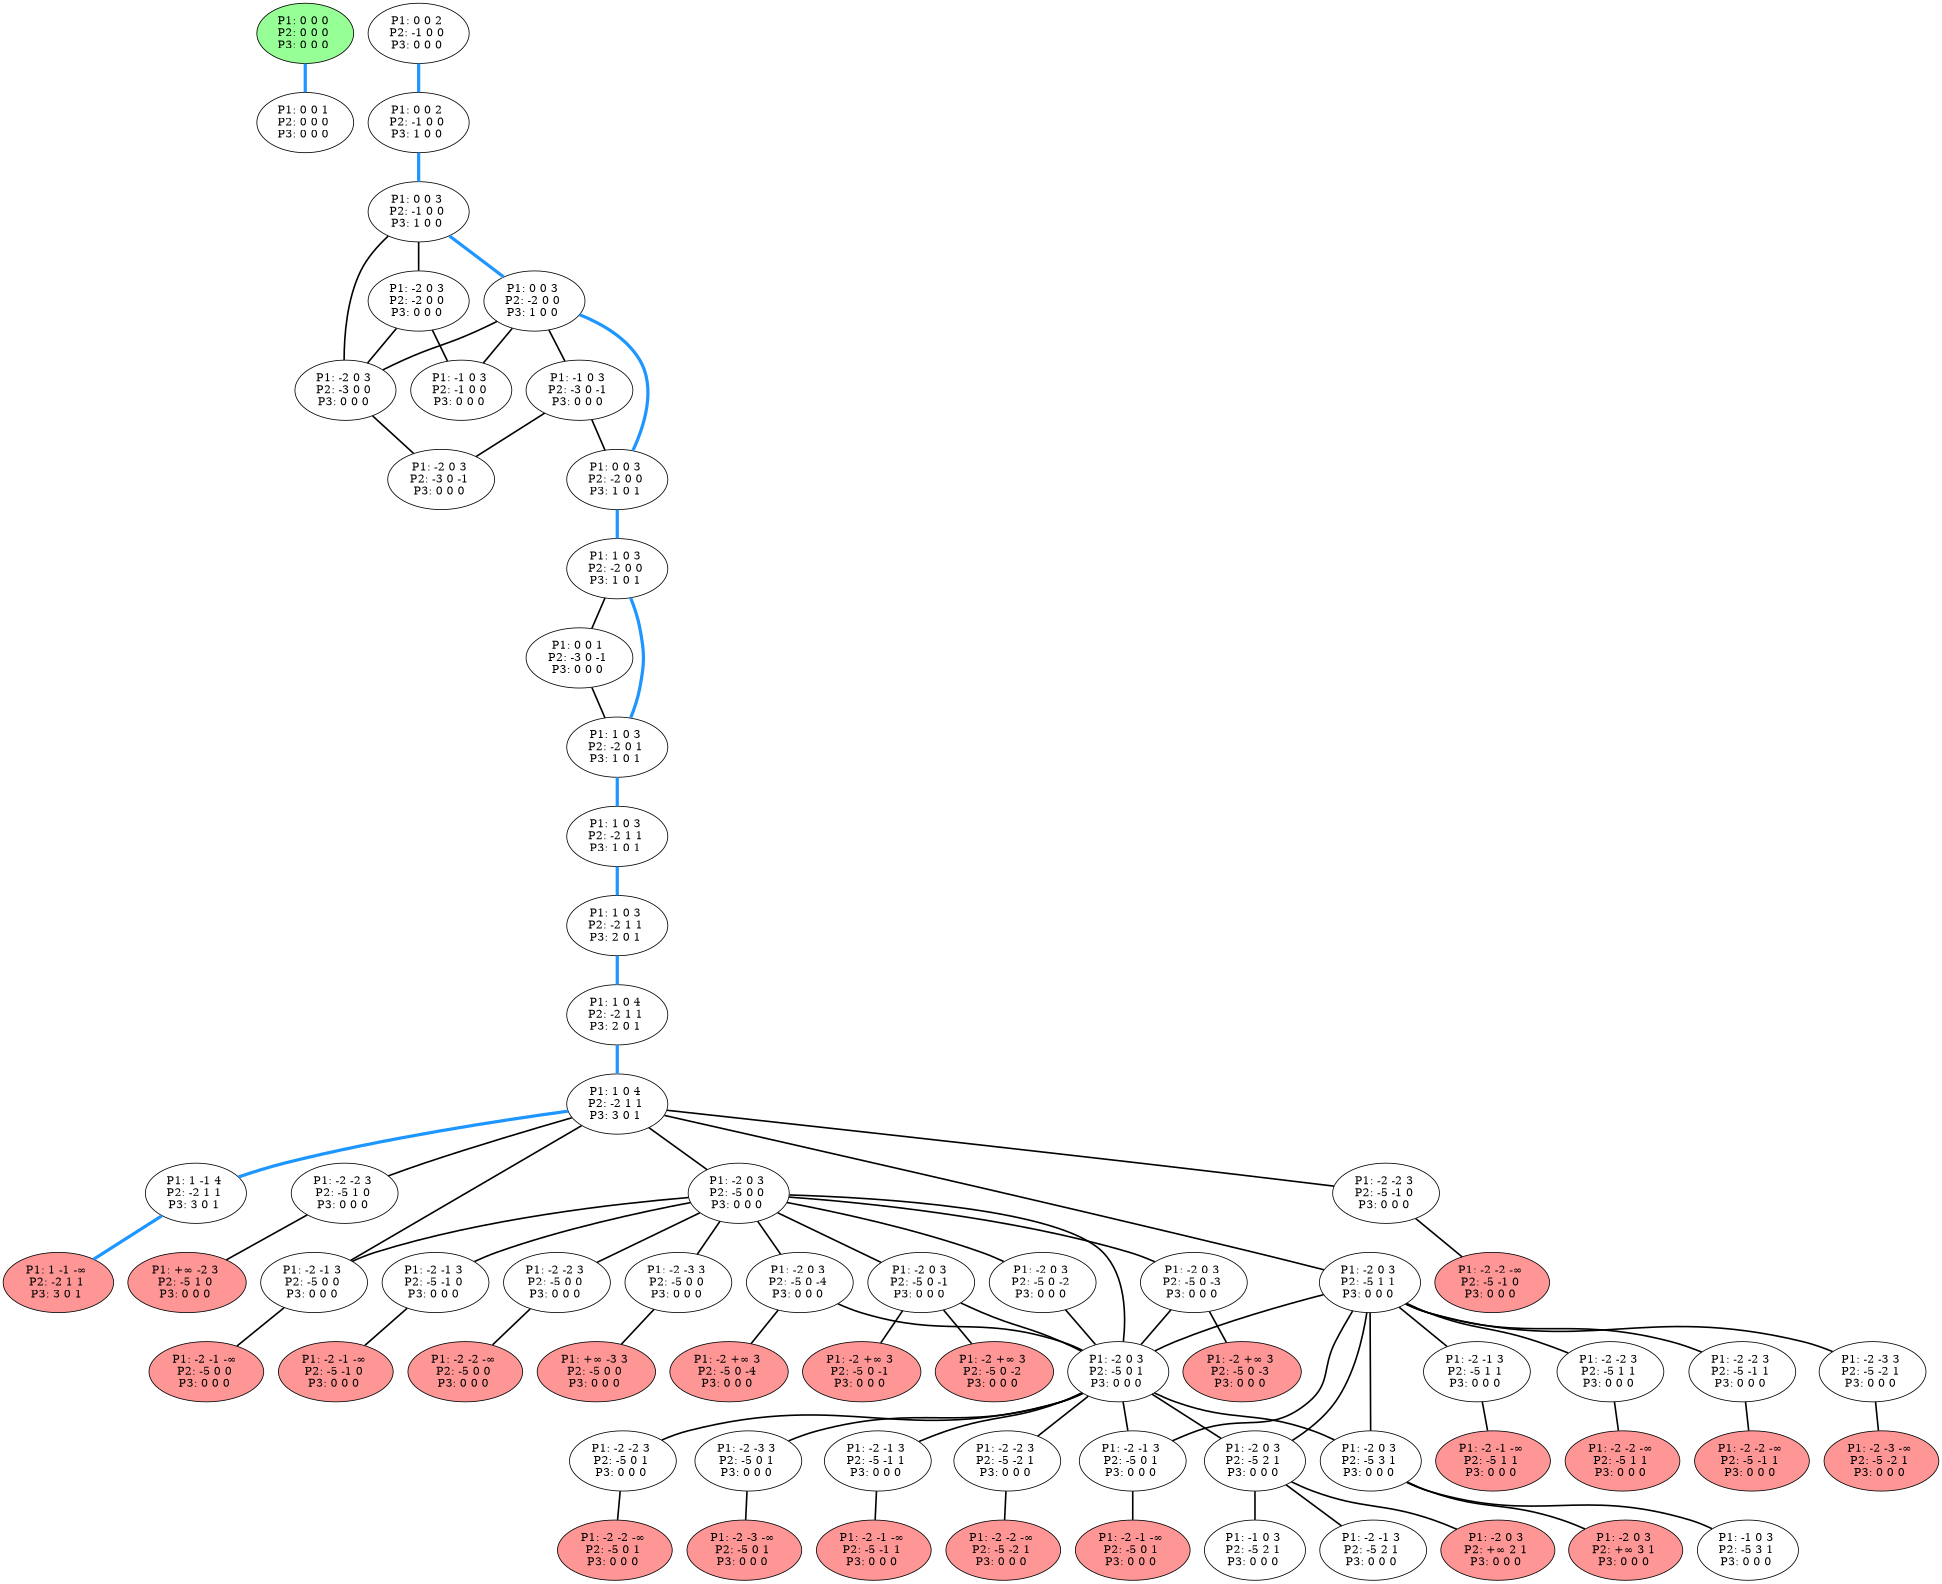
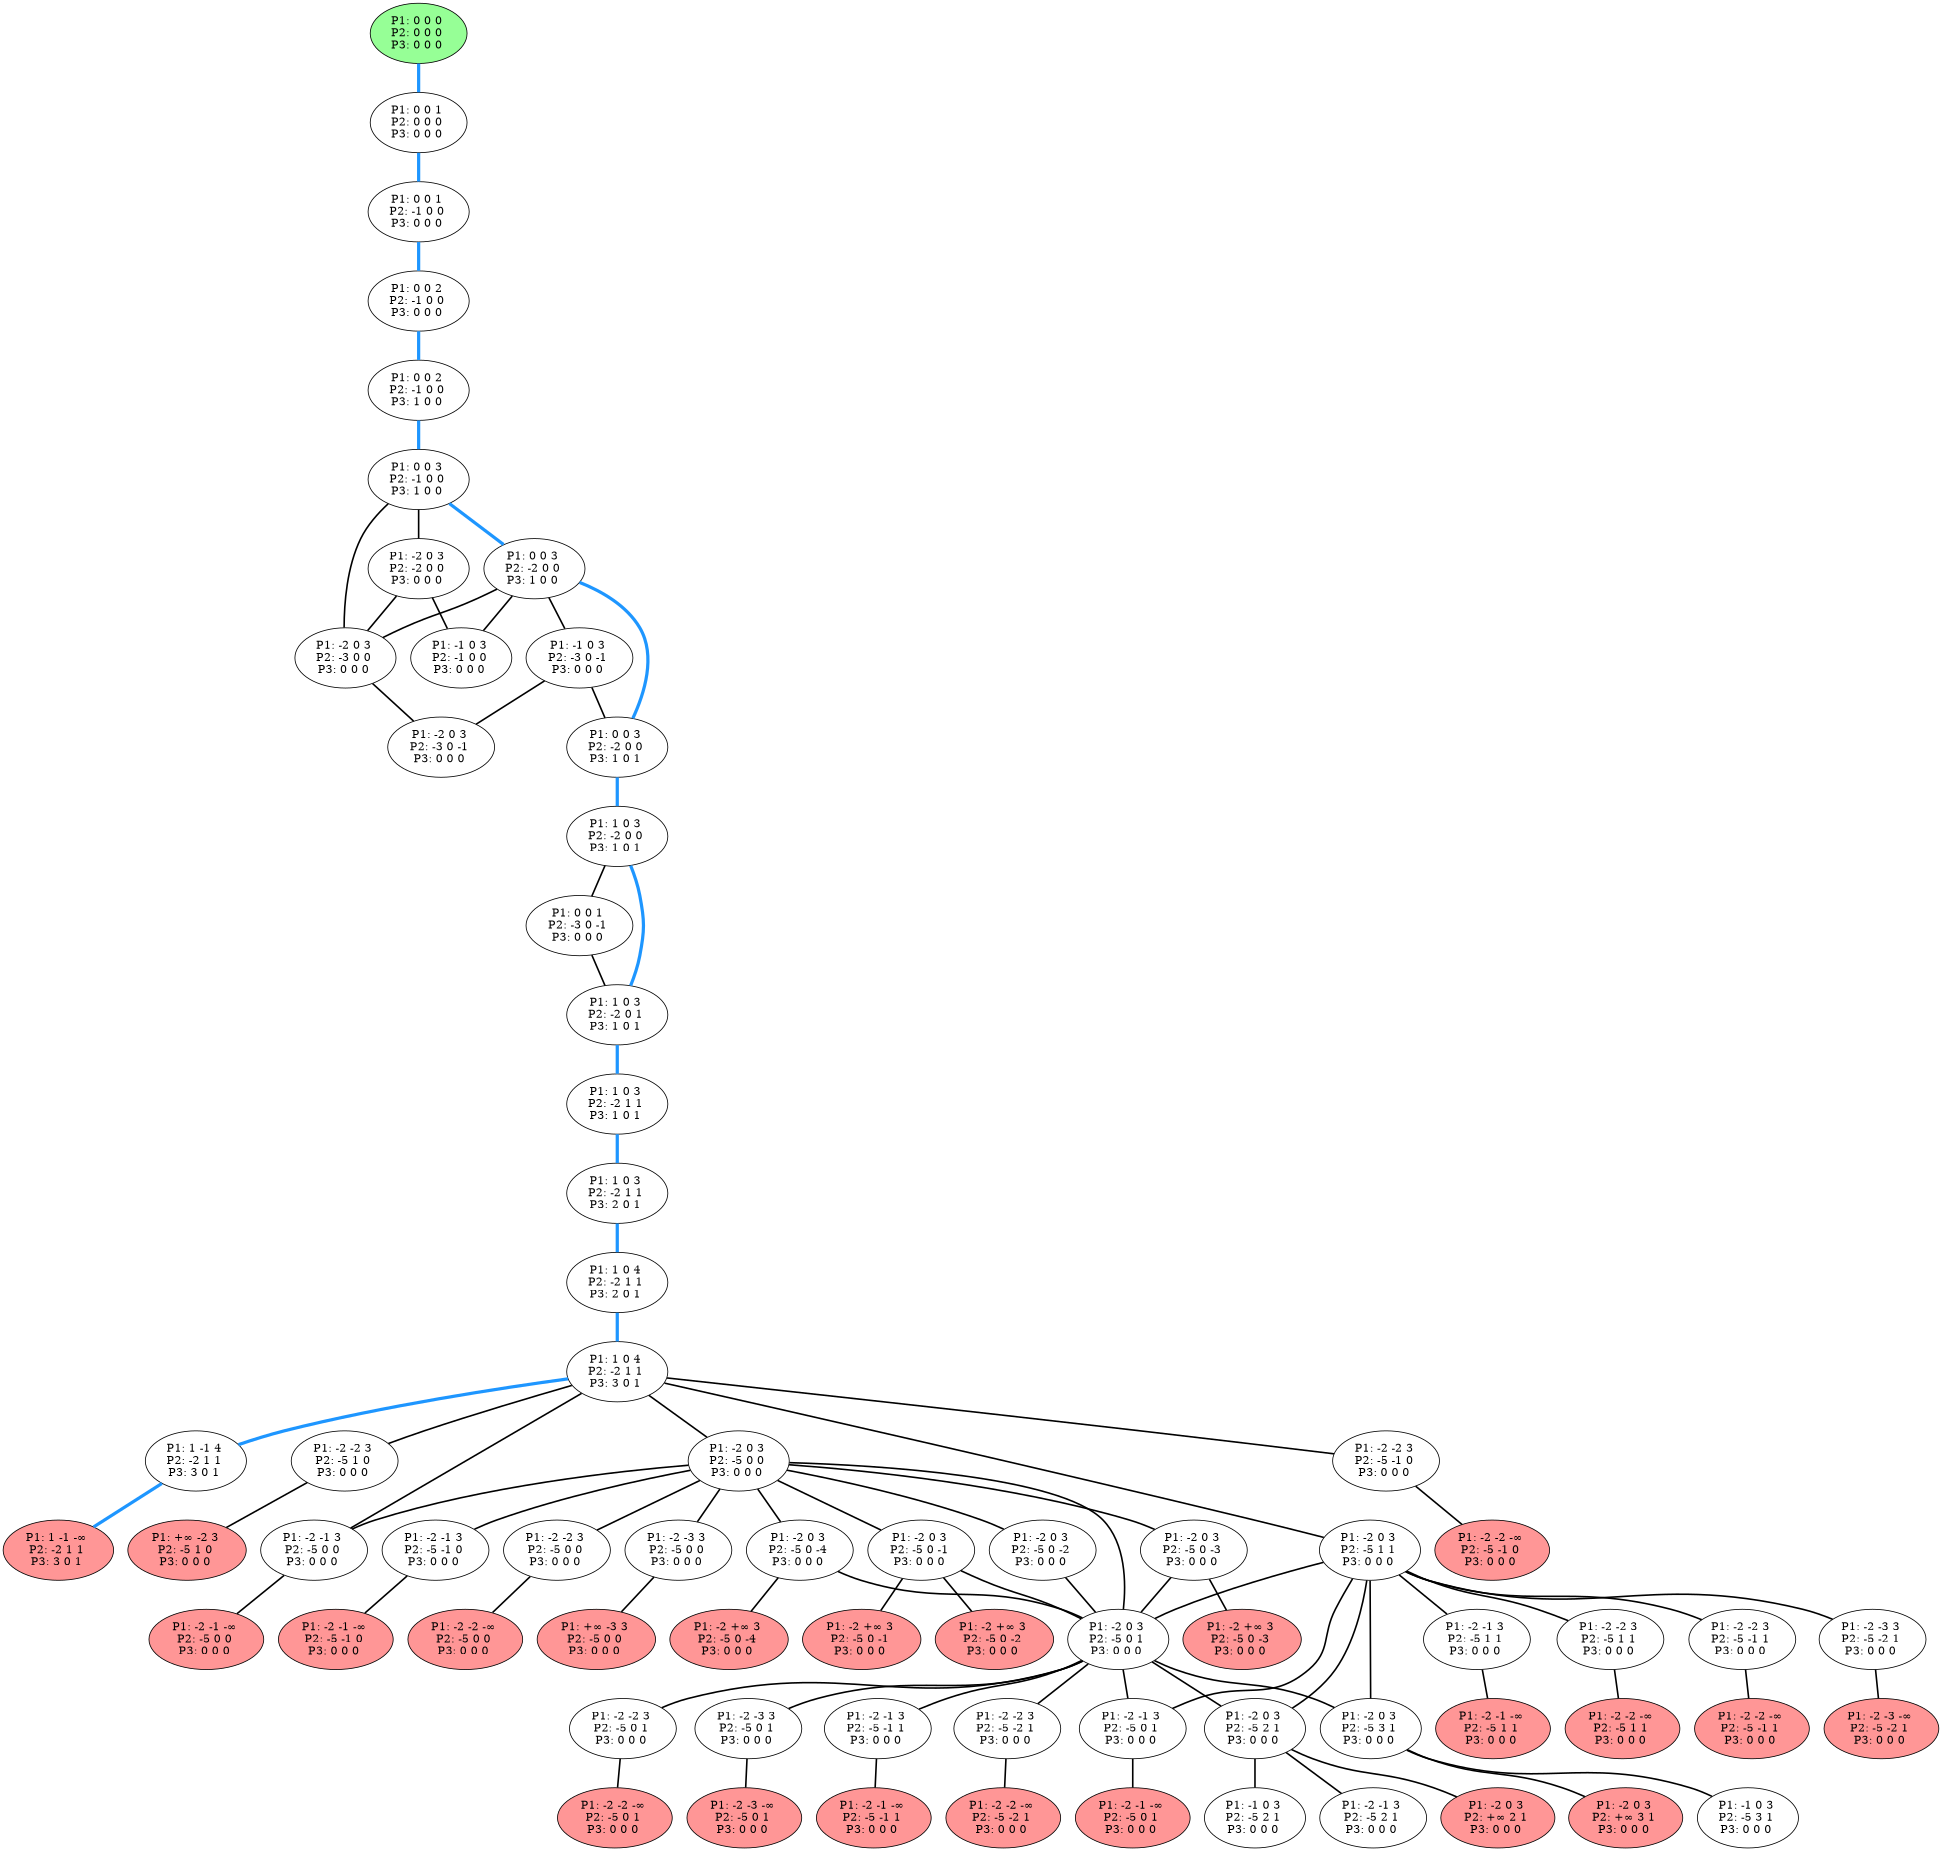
none -> (419, 212)
